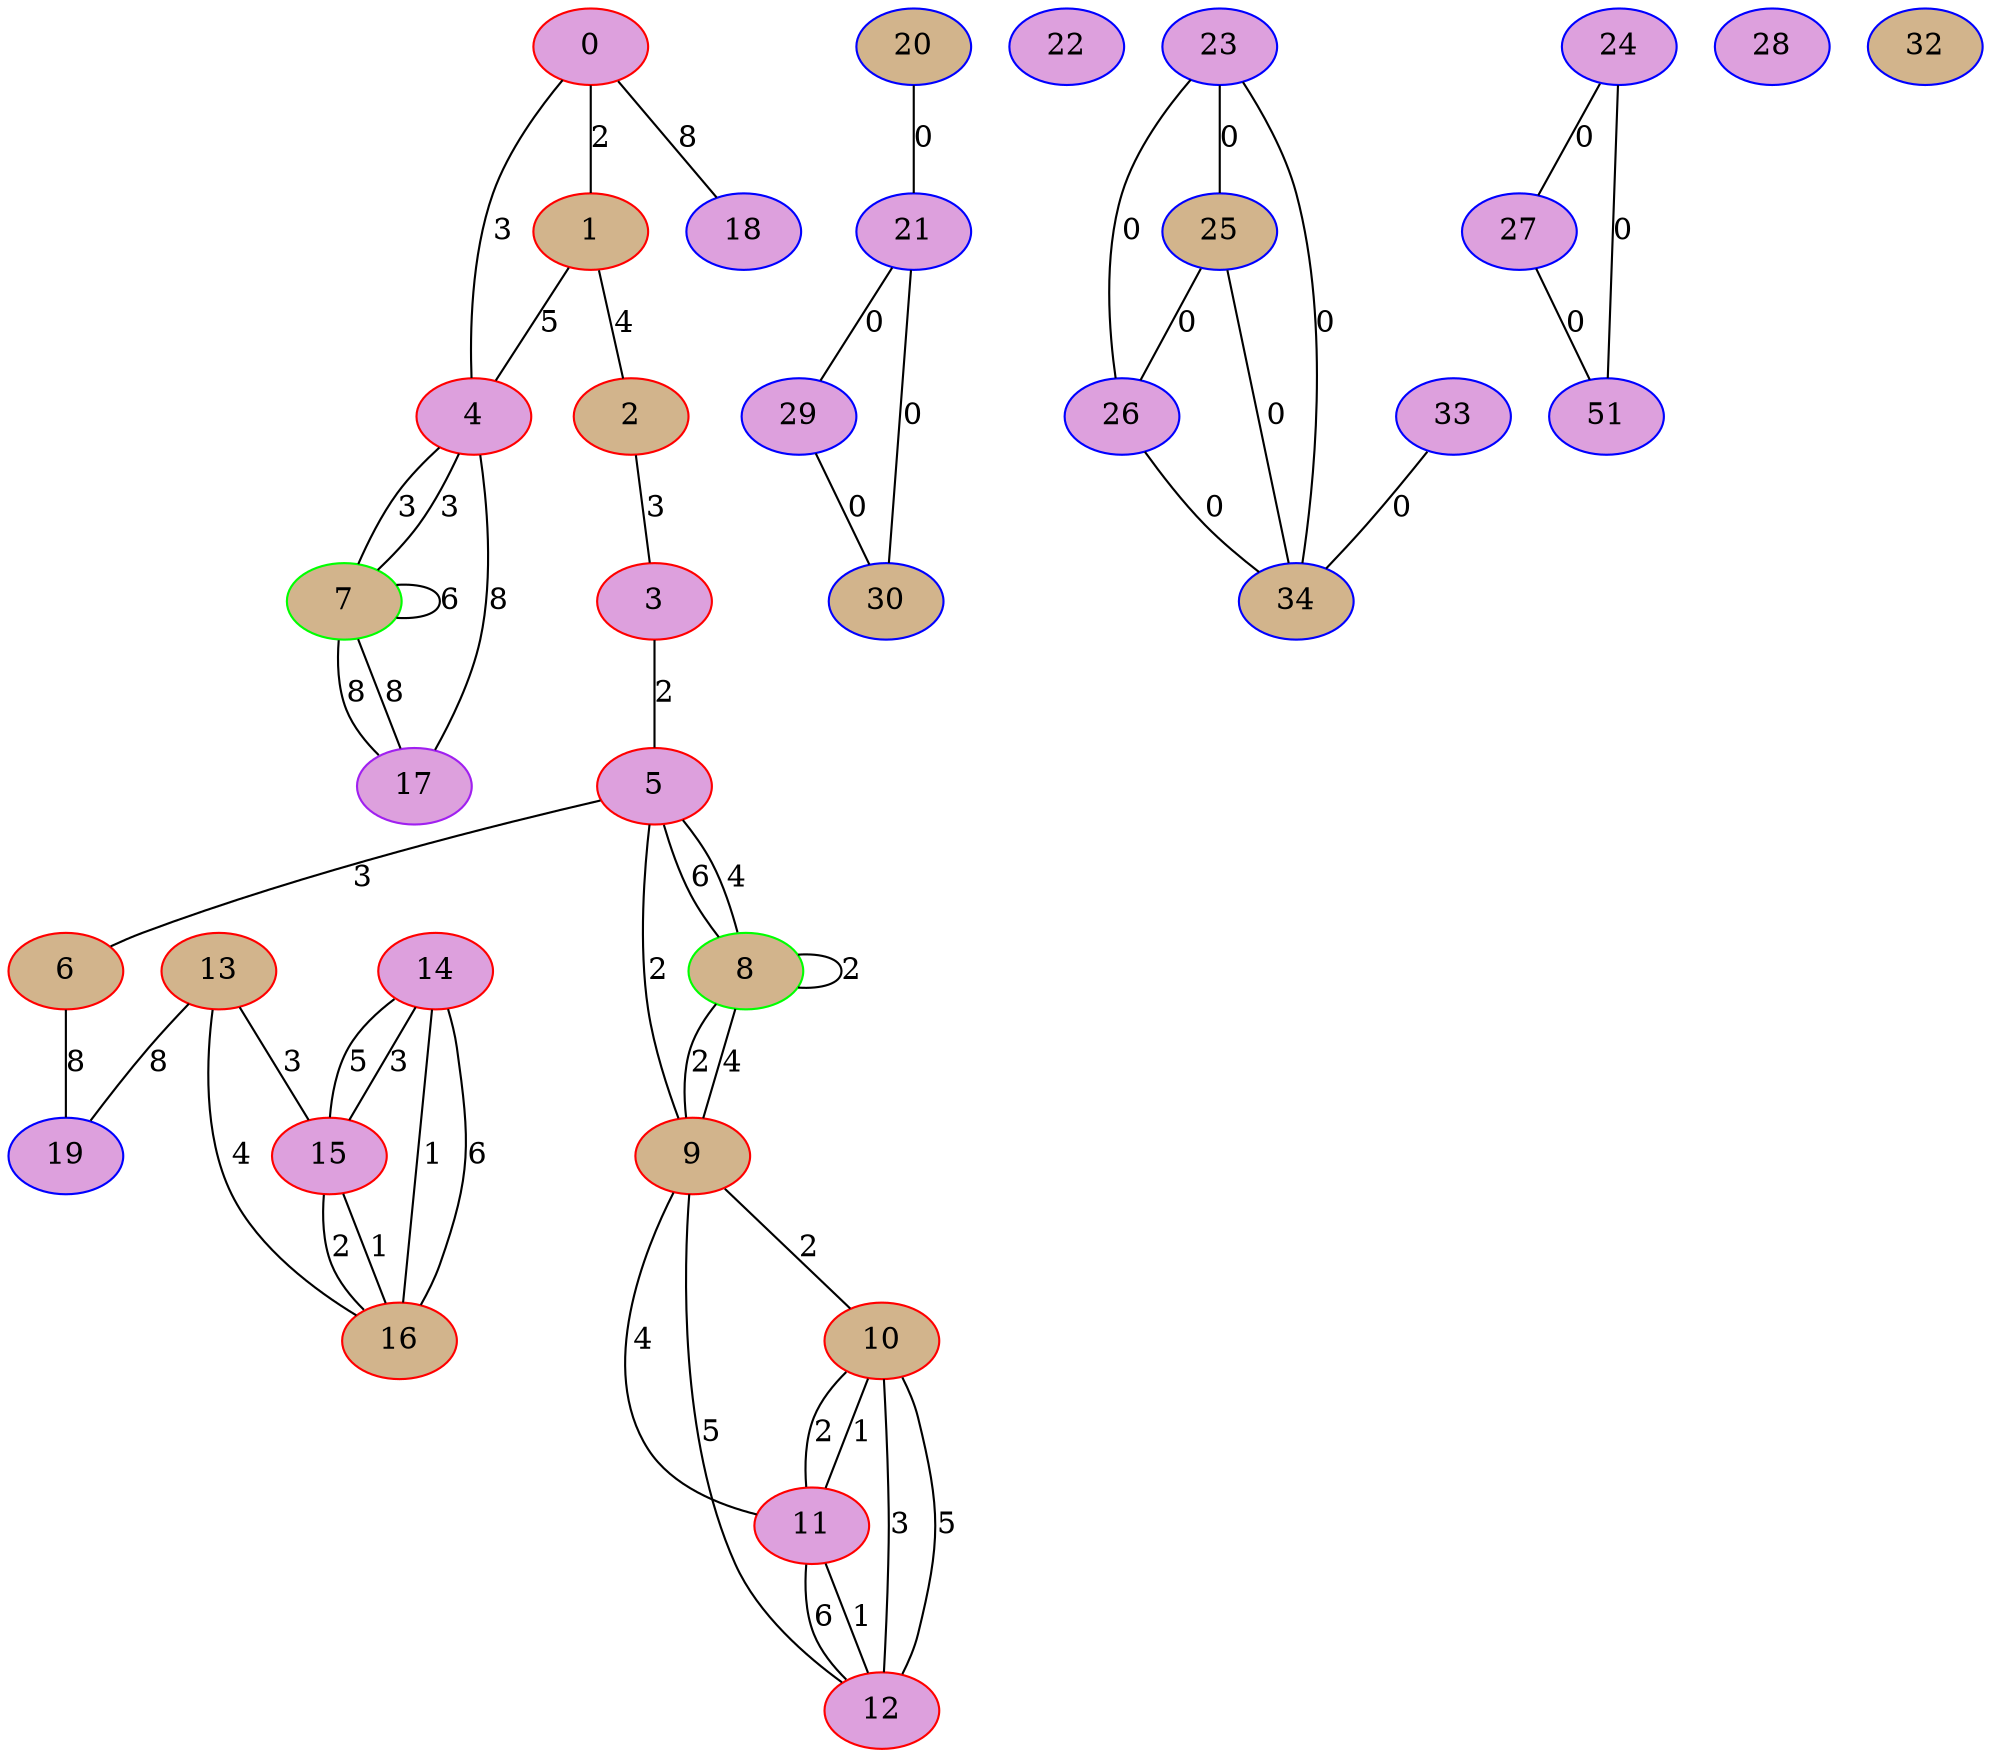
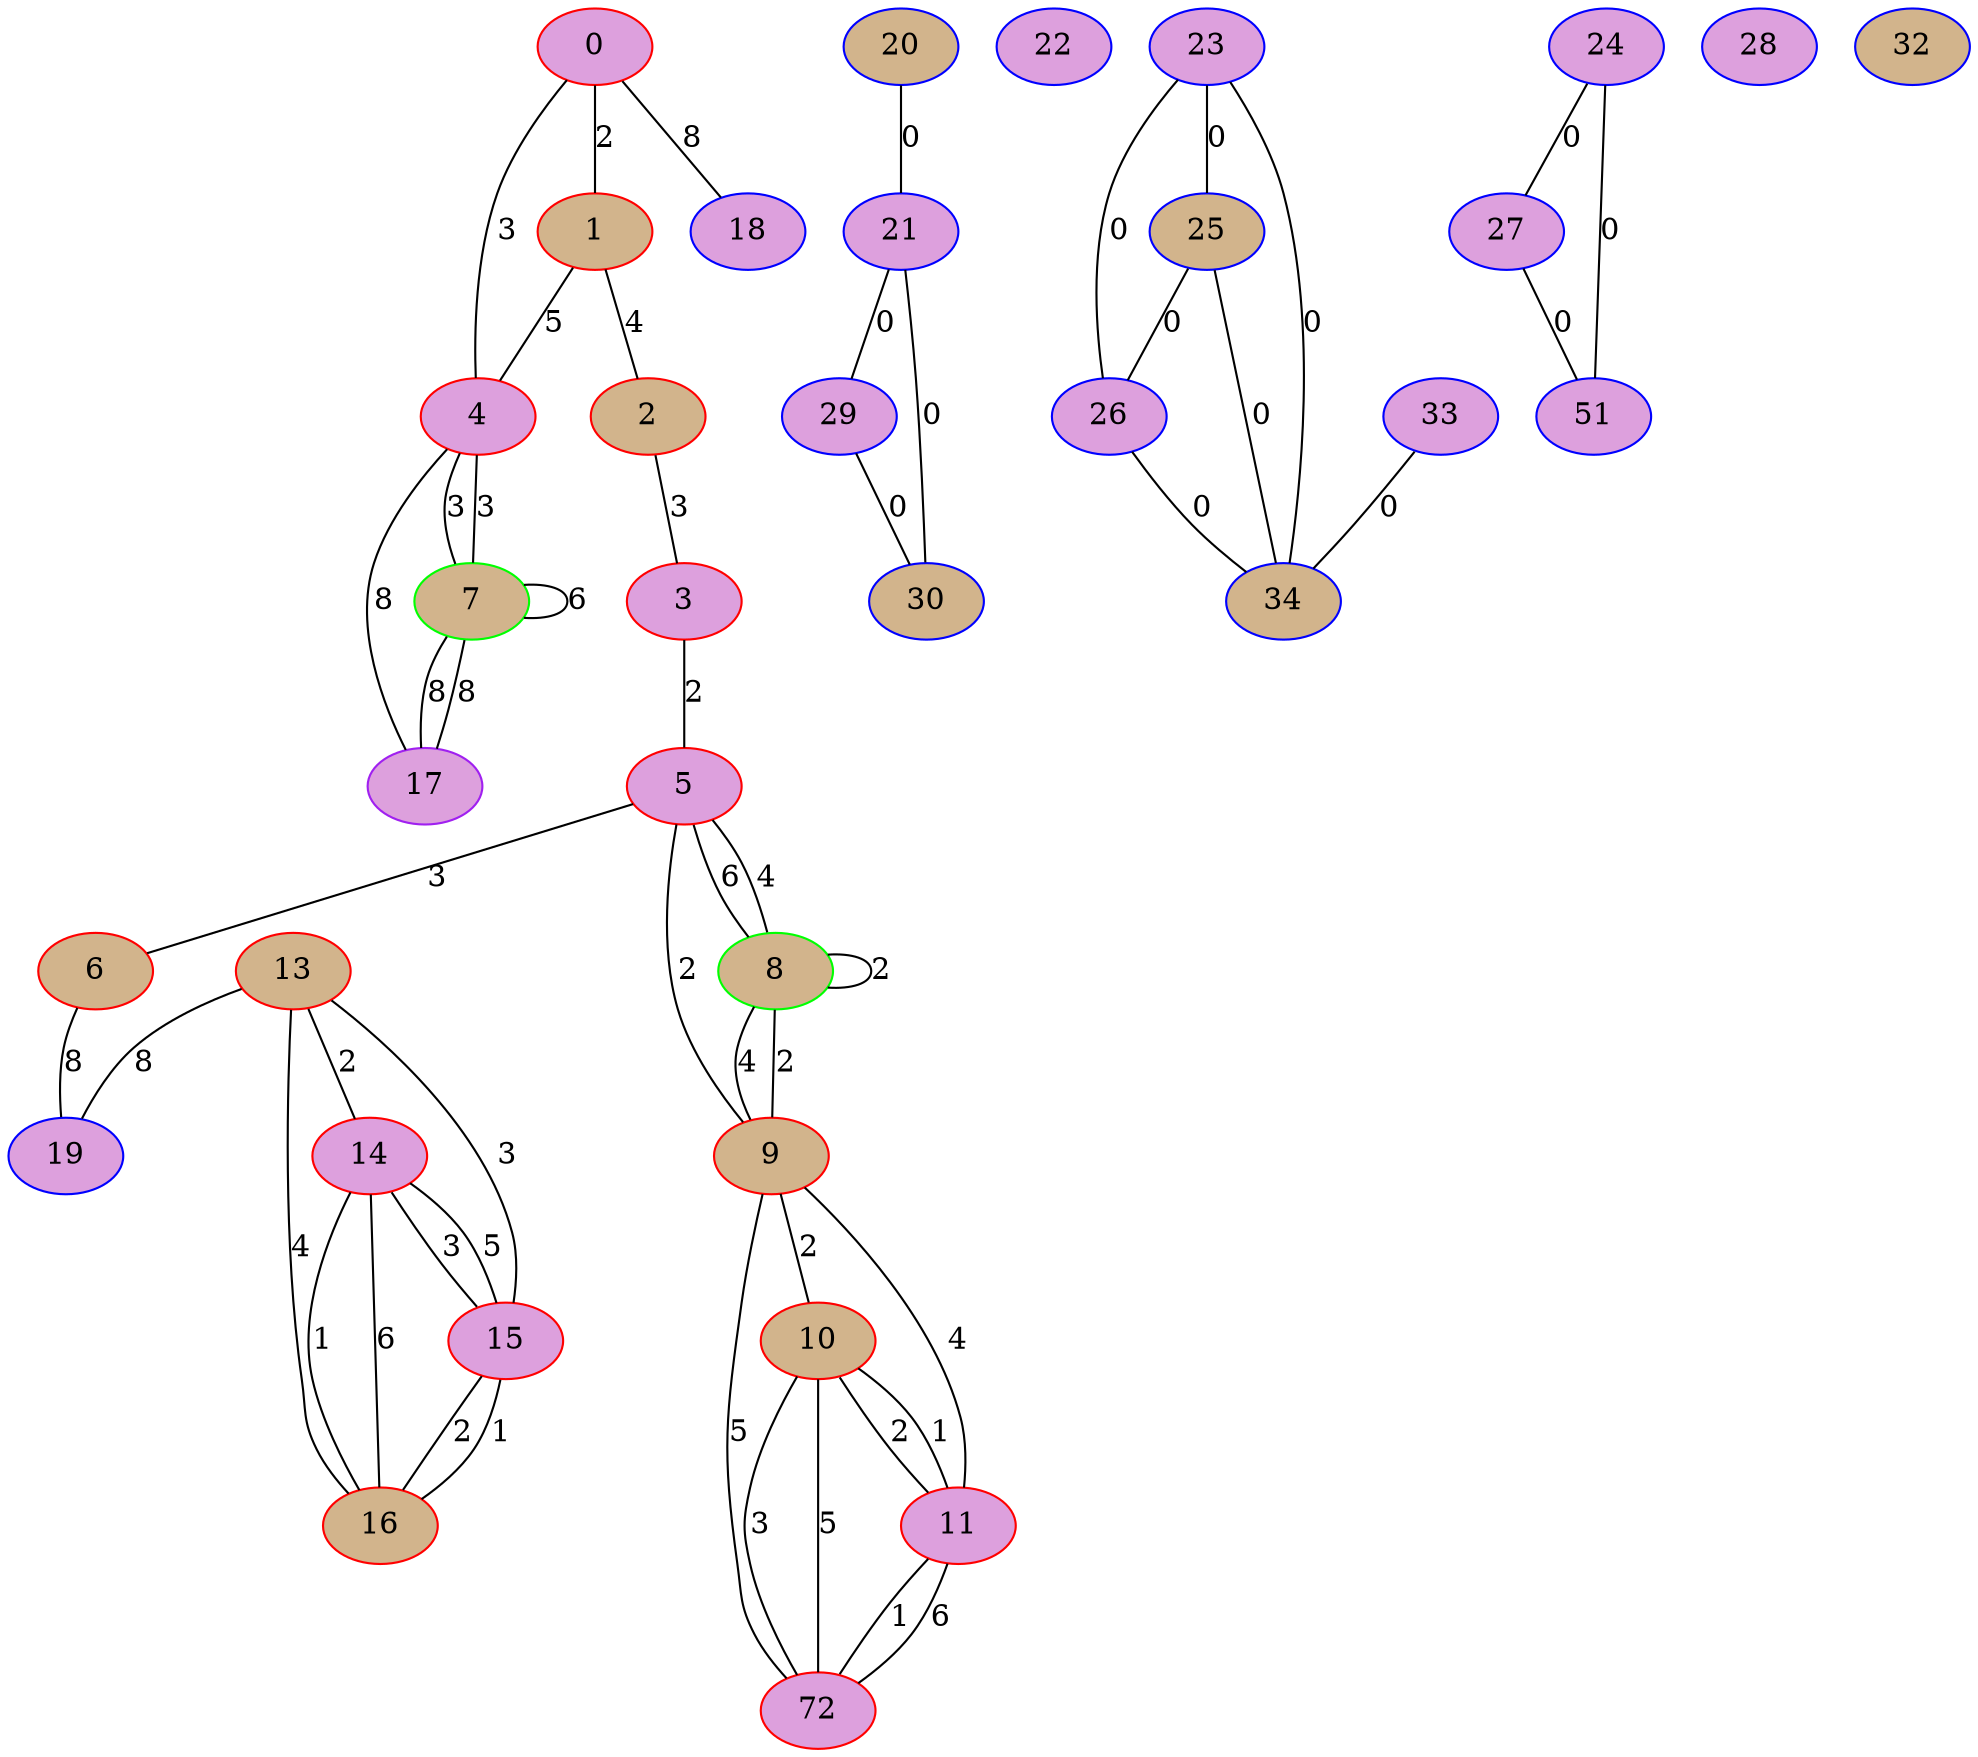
none -> (332, 1064)
(882, 1711) -> (818, 1711)
